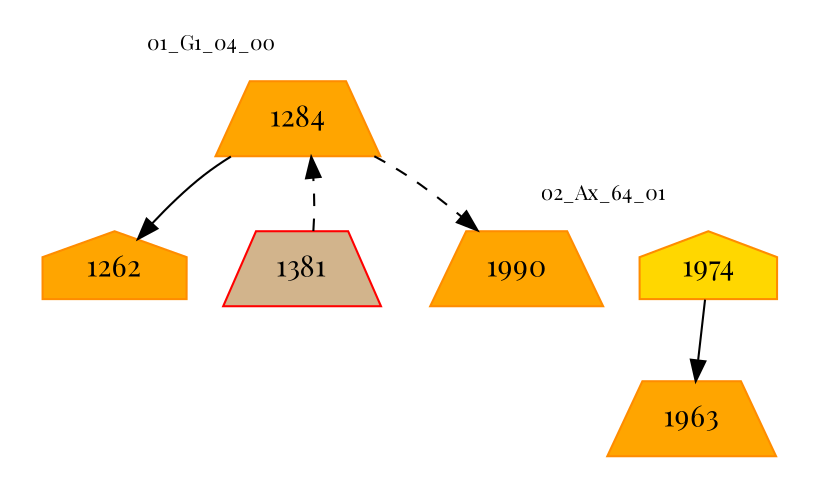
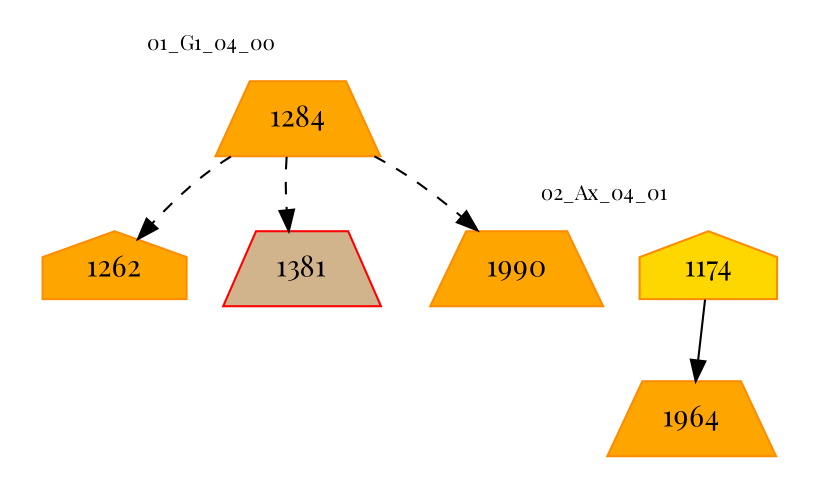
(189, 187) -> (189, 187)
(604, 195) -> (604, 195)
(314, 204) -> (286, 184)
(708, 269) -> (708, 269)
(692, 419) -> (692, 419)
